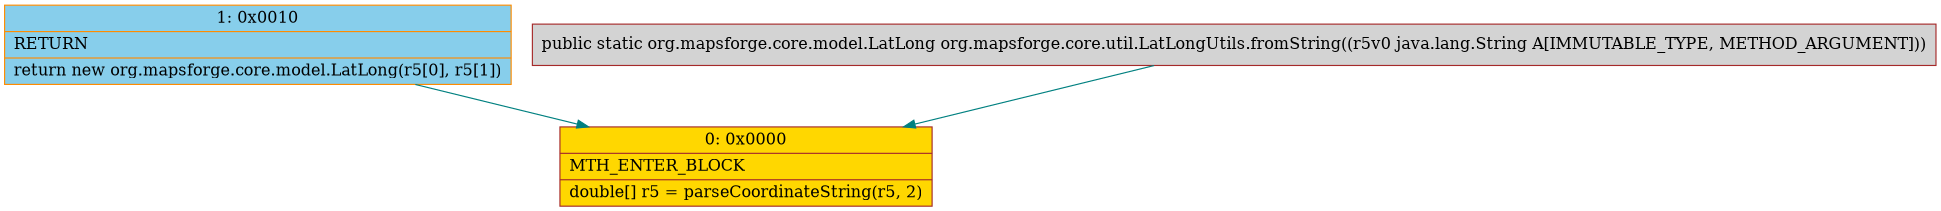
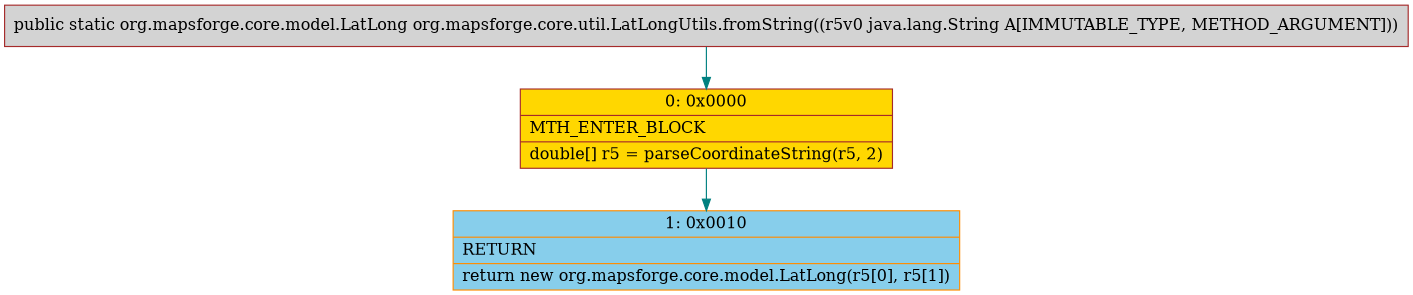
(496, 104) -> (706, 184)
